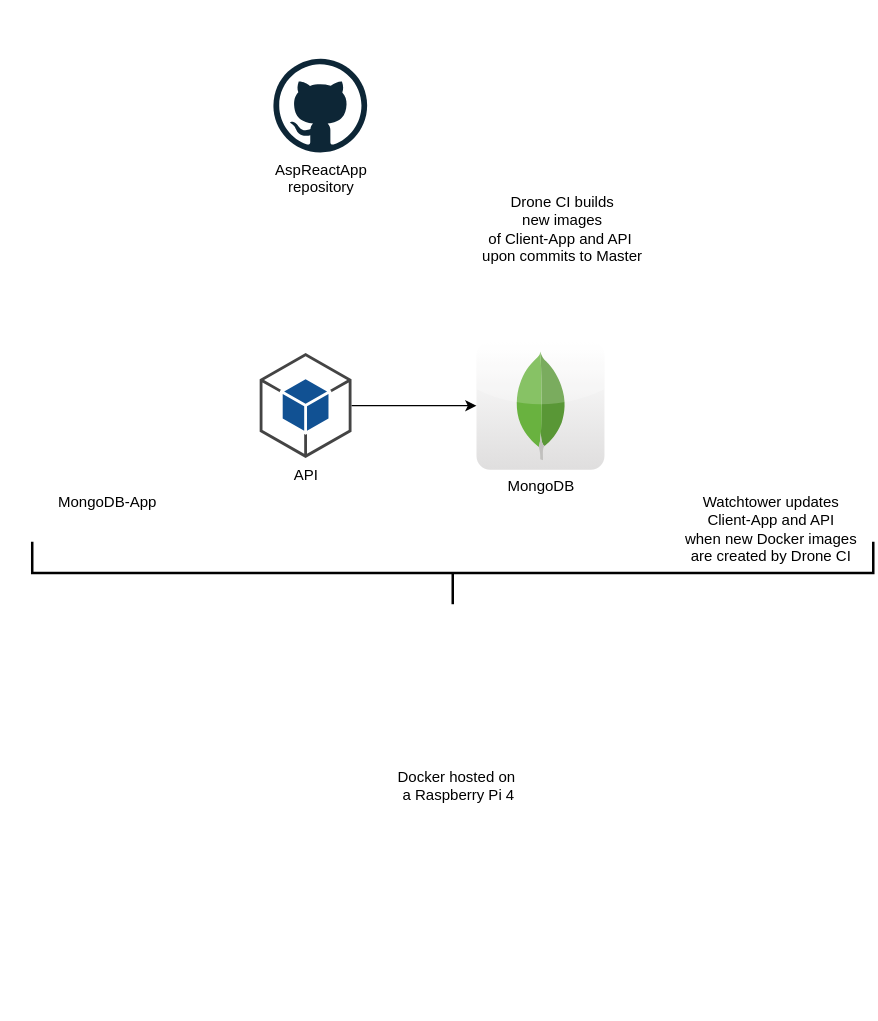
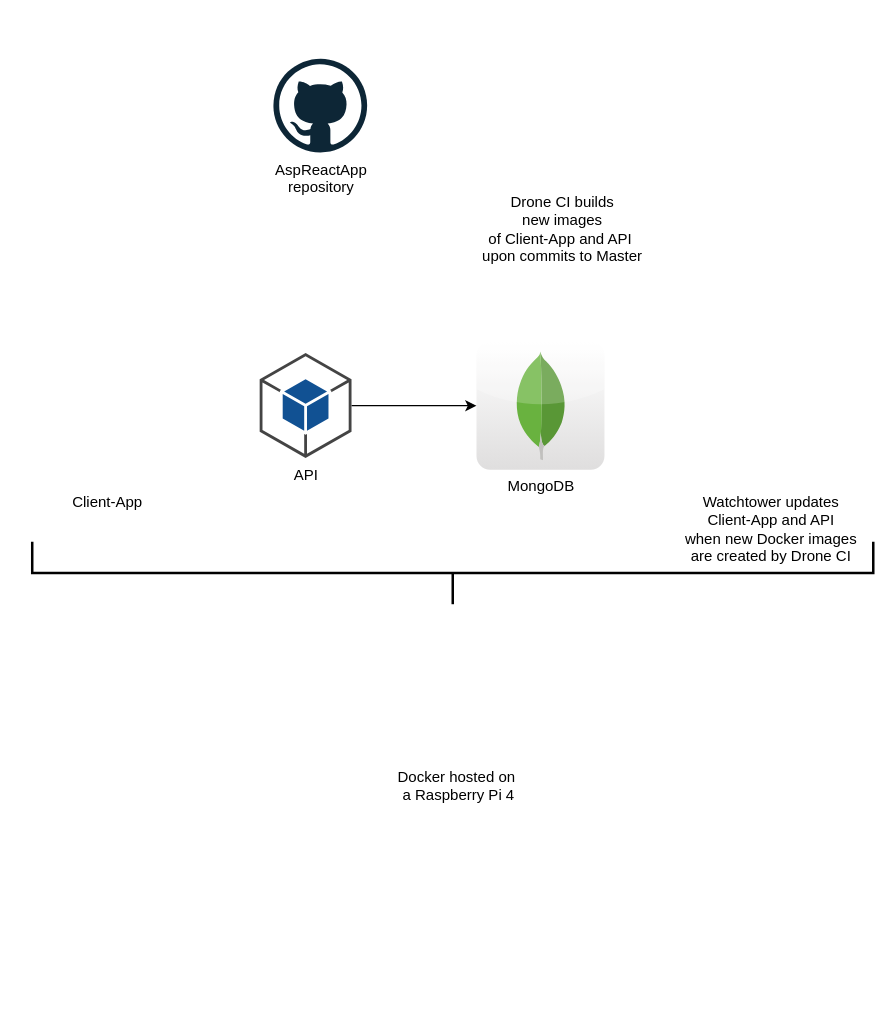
(108, 503) -> (108, 503)
